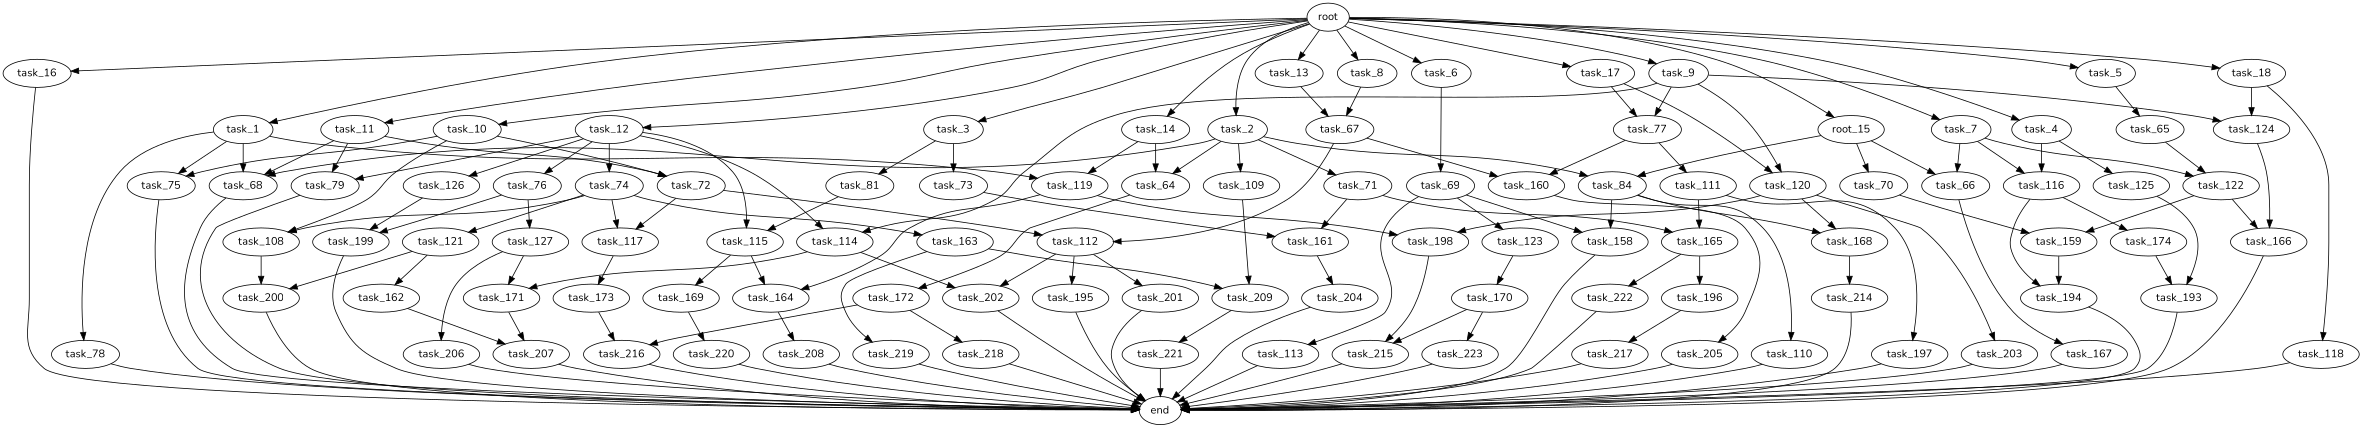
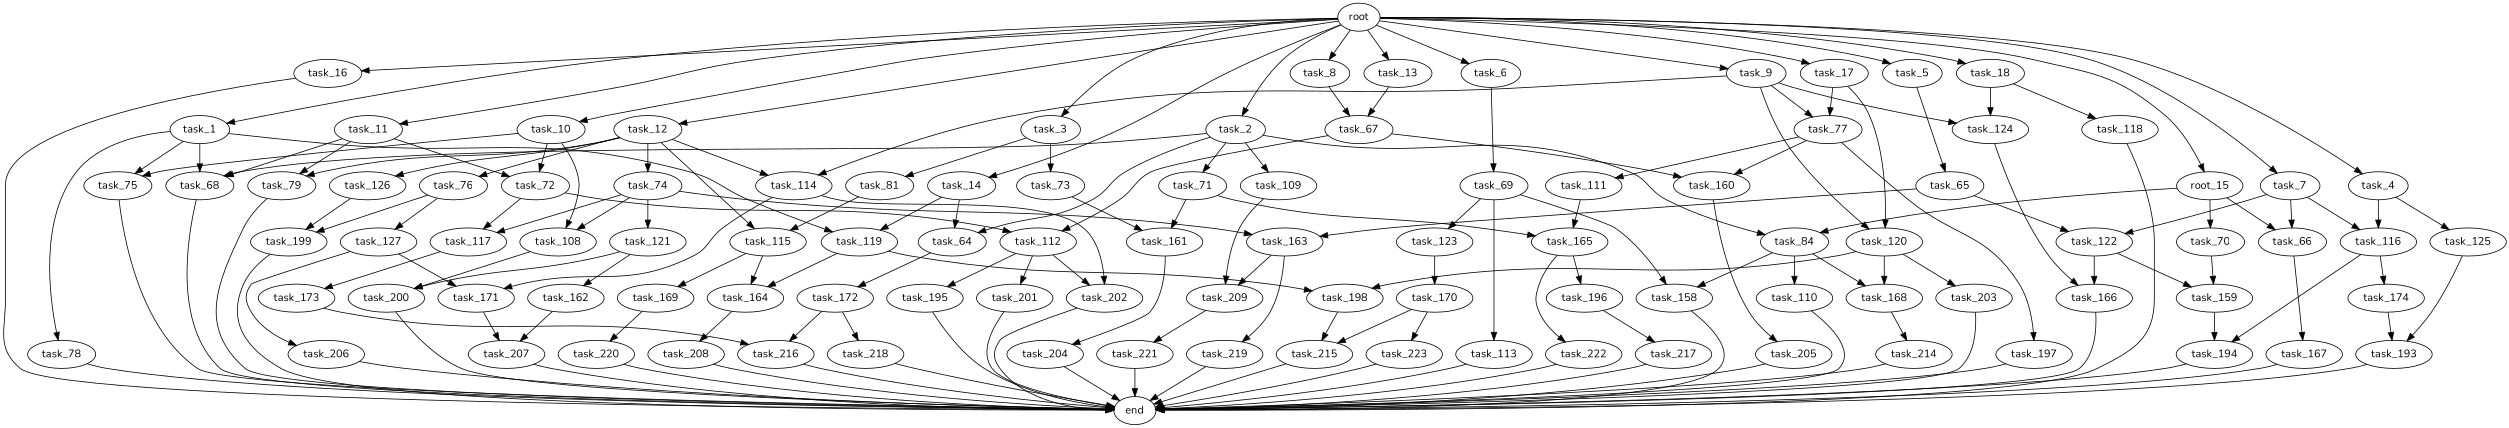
none -> (1622, 210)
(1891, 225) -> (1952, 228)
